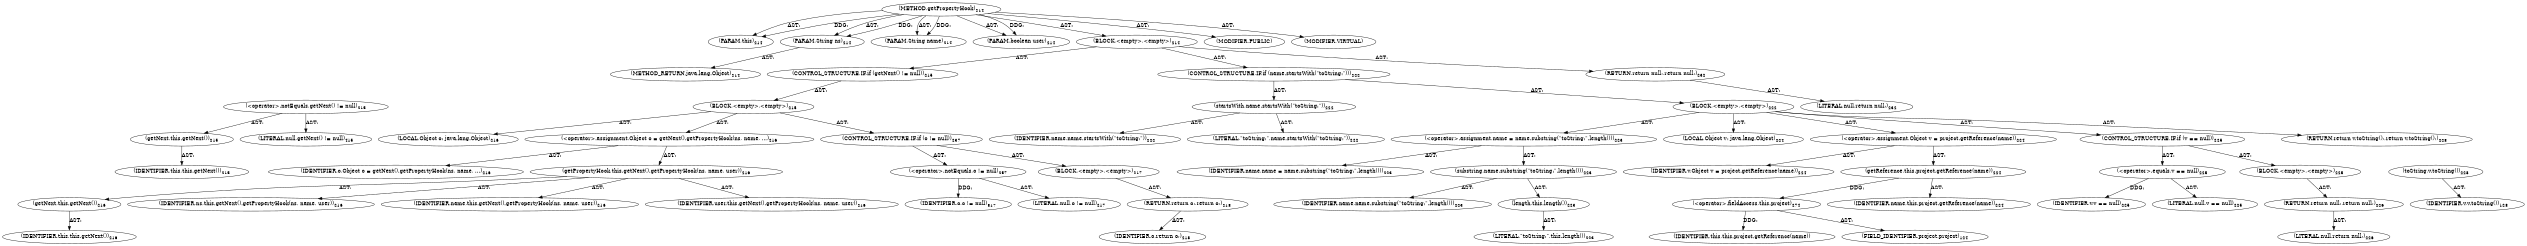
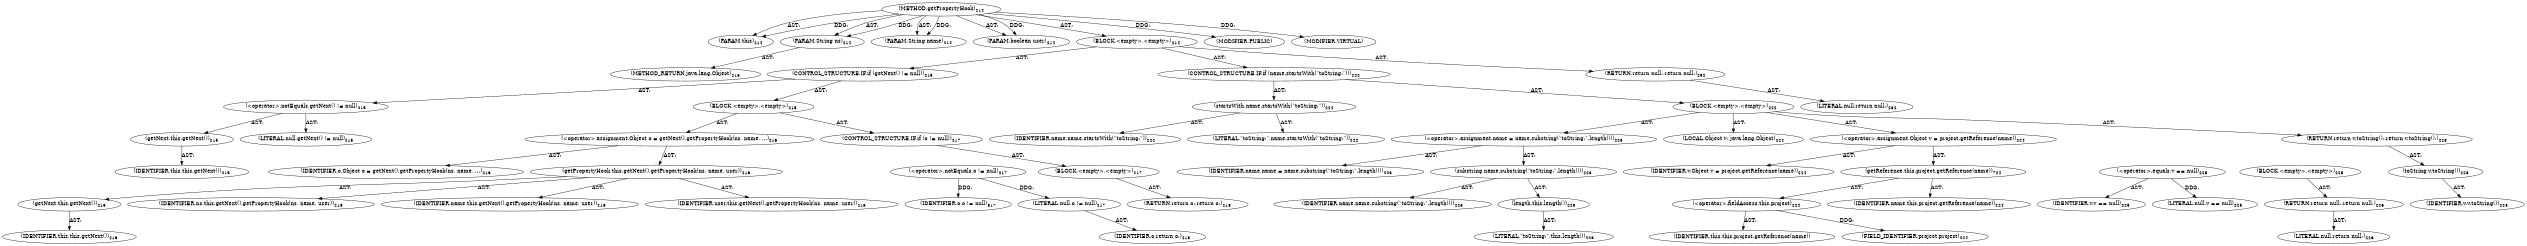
(1144, 26) -> (1144, 26)
(1229, 26) -> (1229, 26)
(736, 74) -> (736, 74)
none -> (586, 91)
(349, 139) -> (349, 139)
(448, 139) -> none
(956, 139) -> (956, 139)
(2162, 139) -> none
(928, 155) -> none
none -> (2405, 155)
(1003, 171) -> (1003, 171)
(1997, 171) -> (1997, 171)
(1028, 188) -> (1028, 188)
(1858, 188) -> (1858, 188)
(2138, 188) -> (2138, 188)
(2193, 188) -> (2193, 188)
(1796, 204) -> (1796, 204)
(2504, 204) -> (2504, 204)
(1171, 219) -> (1109, 220)
(1751, 221) -> (1751, 221)
(1848, 221) -> (1848, 221)
(1964, 236) -> (1964, 236)
